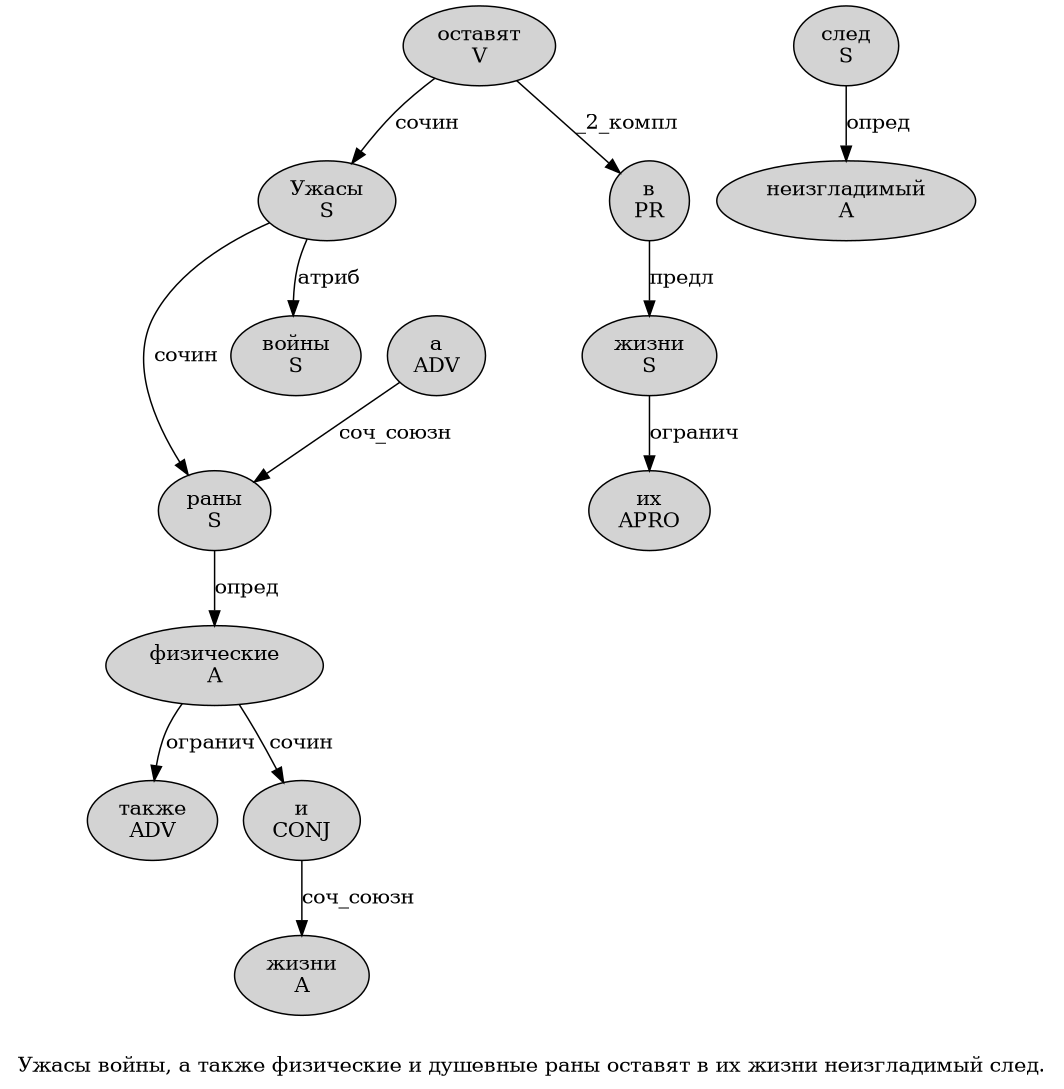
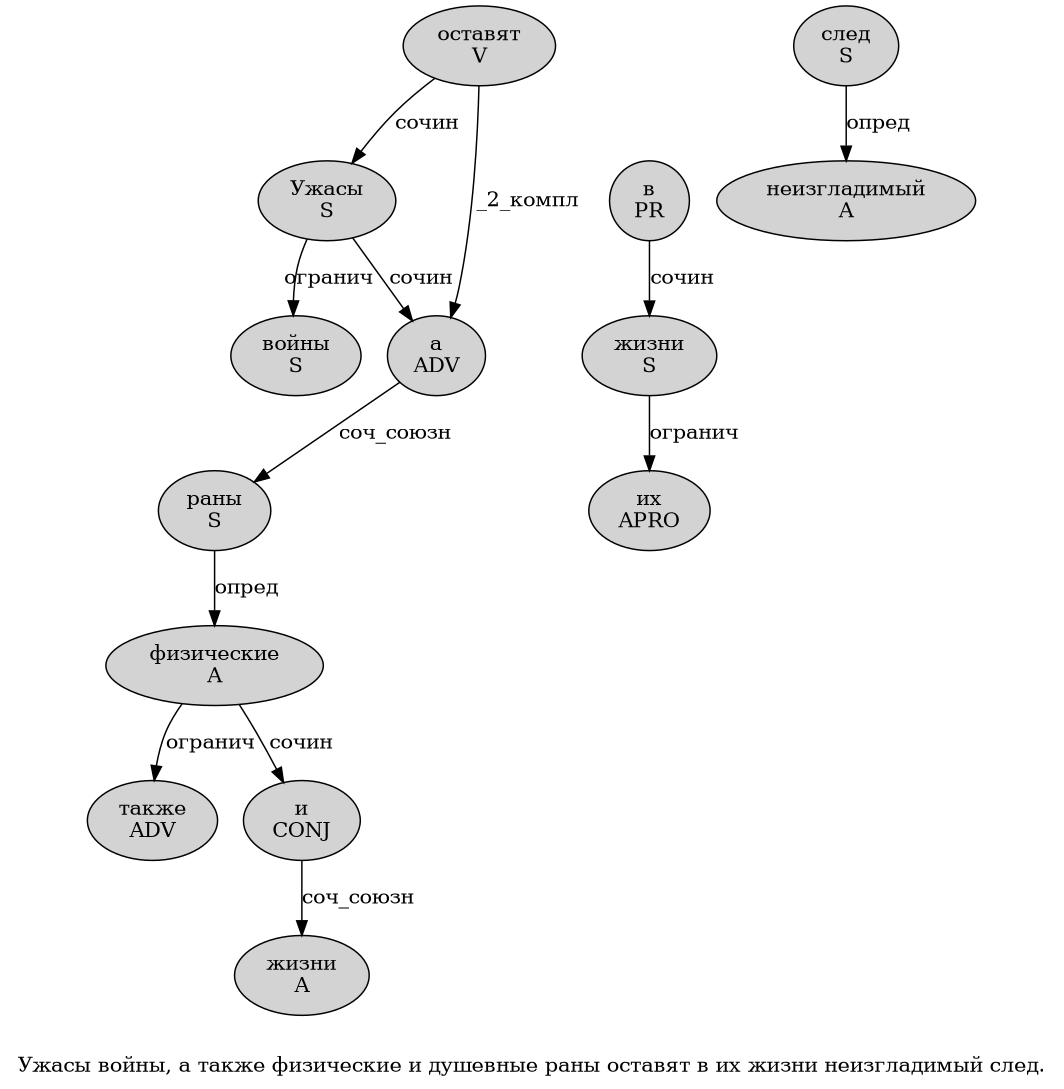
(563, 122) -> (472, 195)
(329, 278) -> (329, 278)
(682, 278) -> (682, 278)
(153, 318) -> (378, 273)
